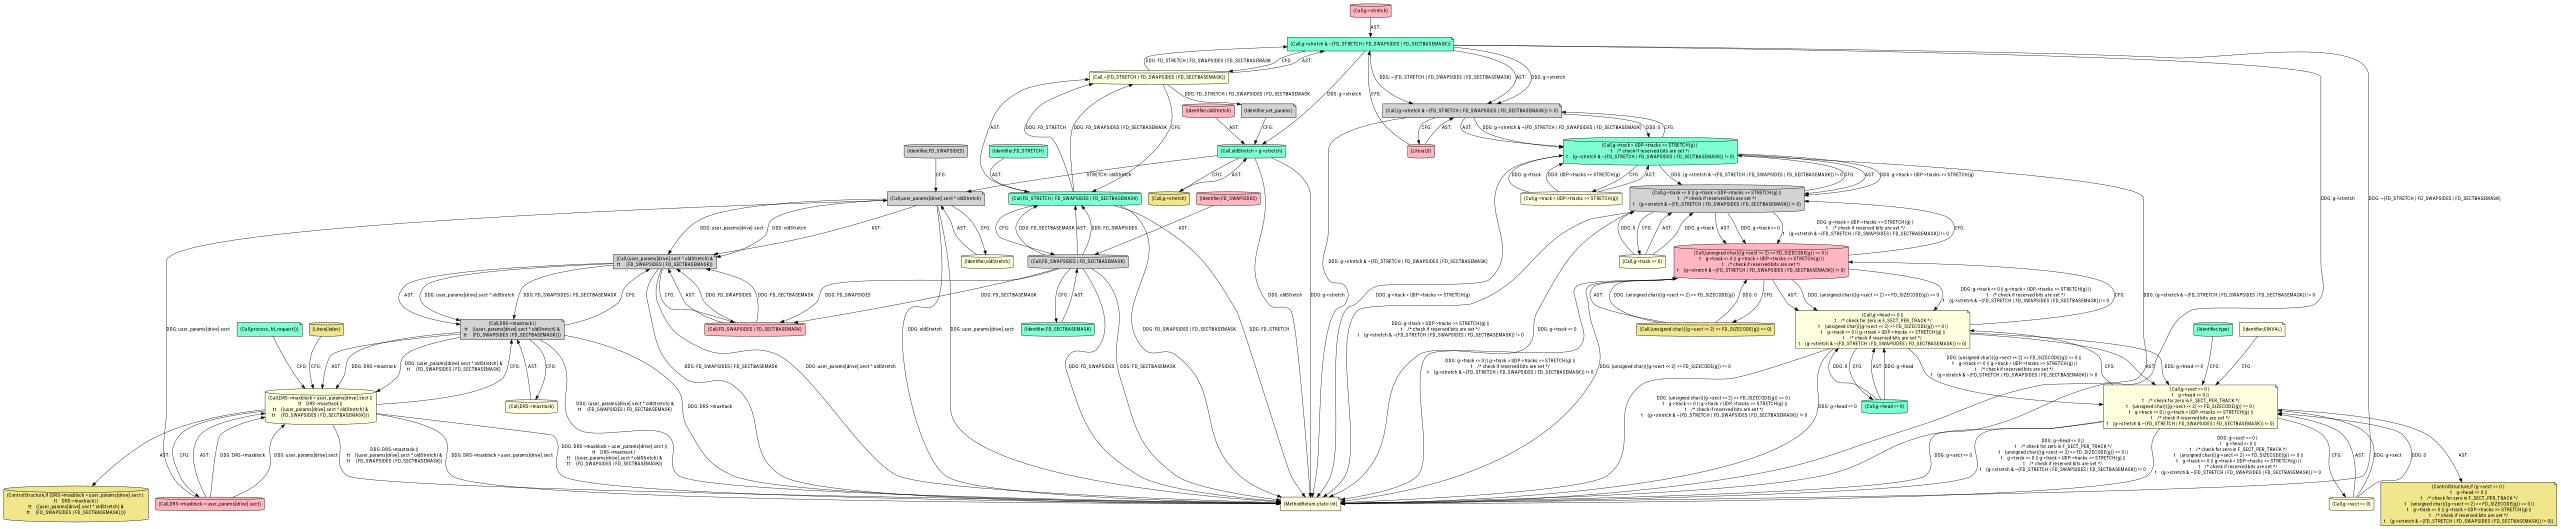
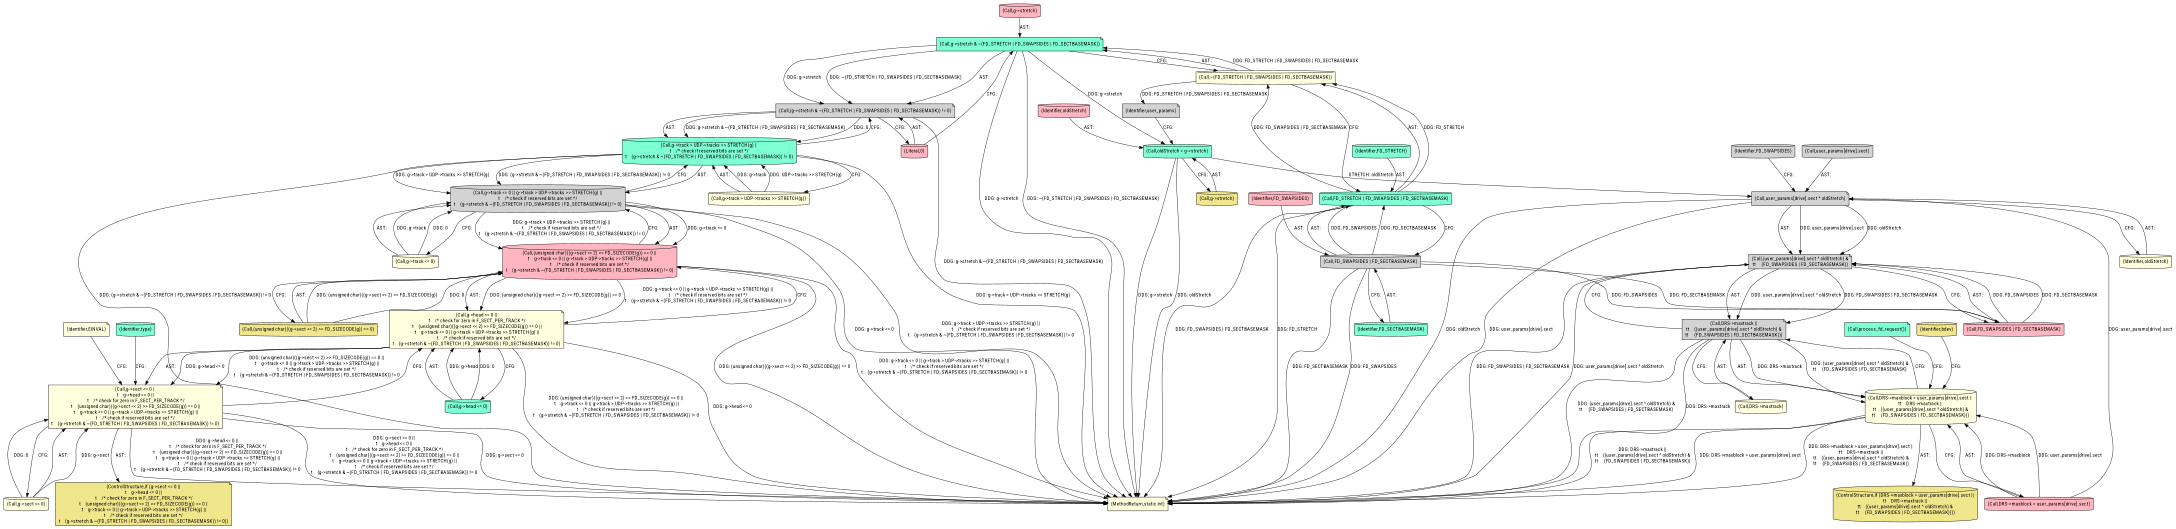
(1269, 111) -> (1151, 111)
none -> (1838, 151)
(326, 329) -> (1937, 329)
